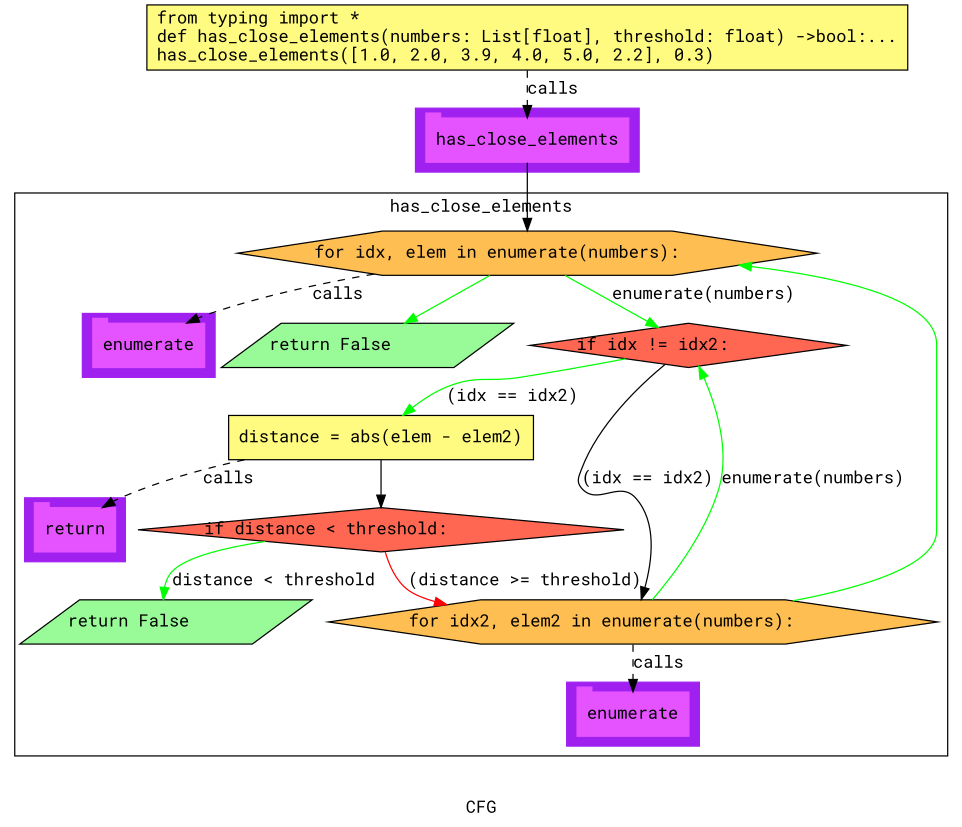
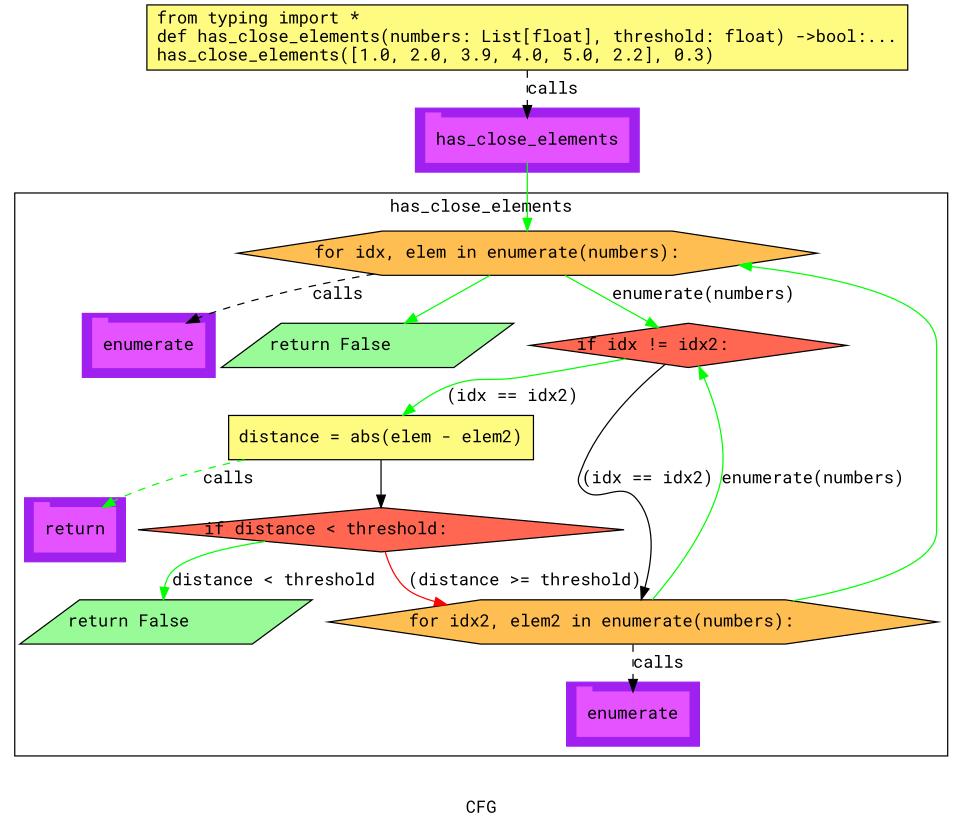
(527, 185) -> (527, 185)
(178, 477) -> (178, 477)
